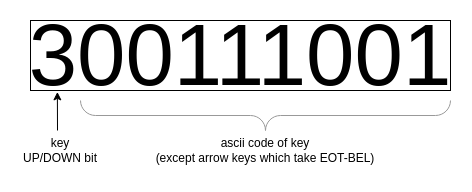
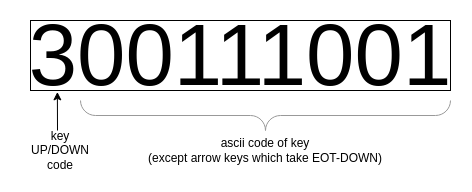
(61, 151) -> (61, 151)
(266, 151) -> (266, 151)
